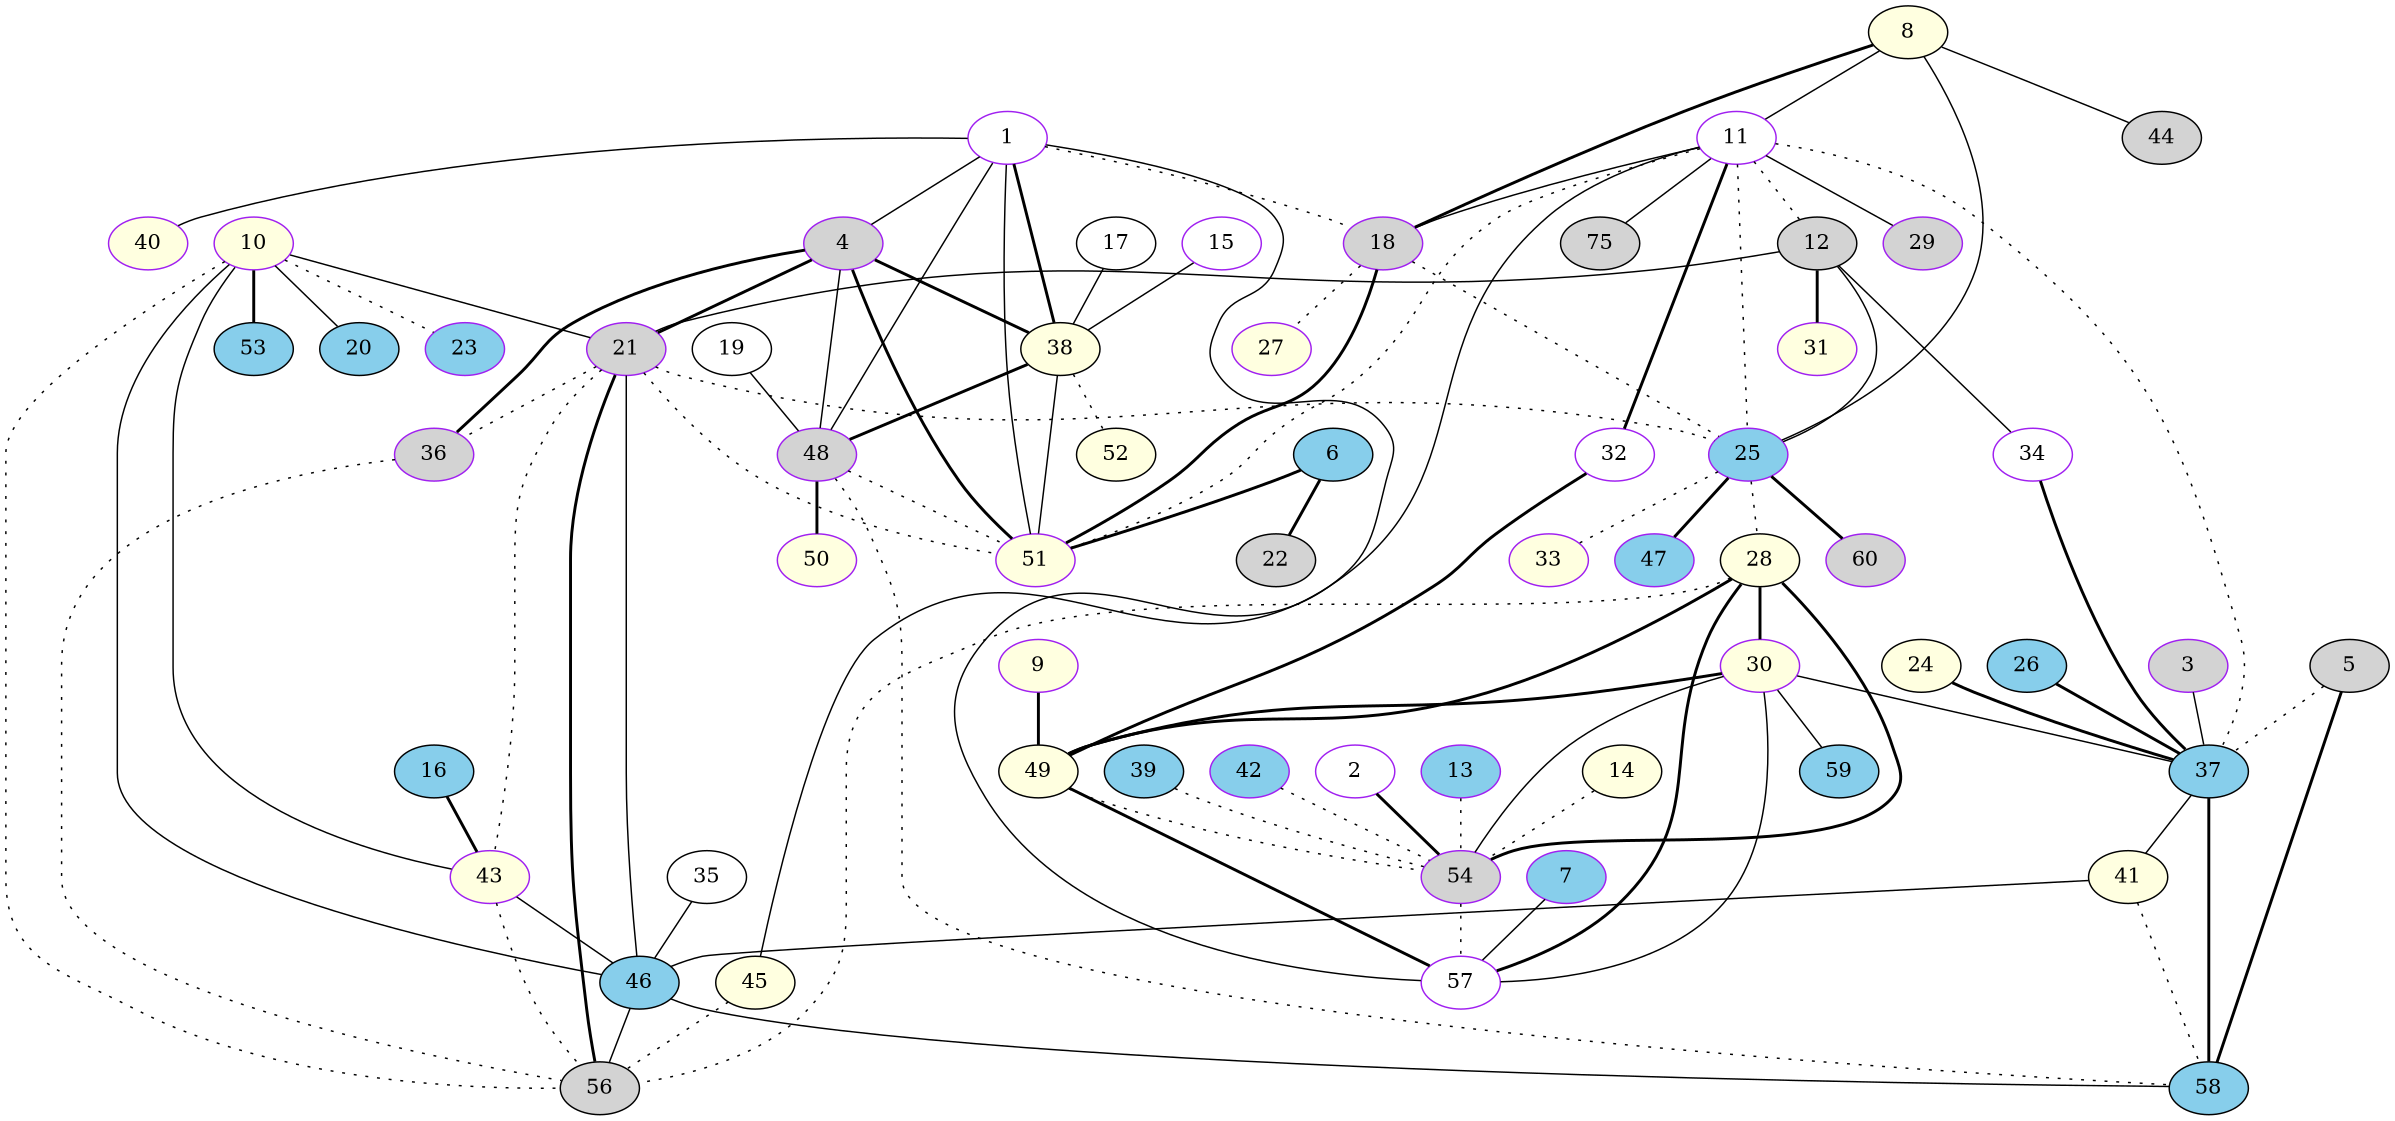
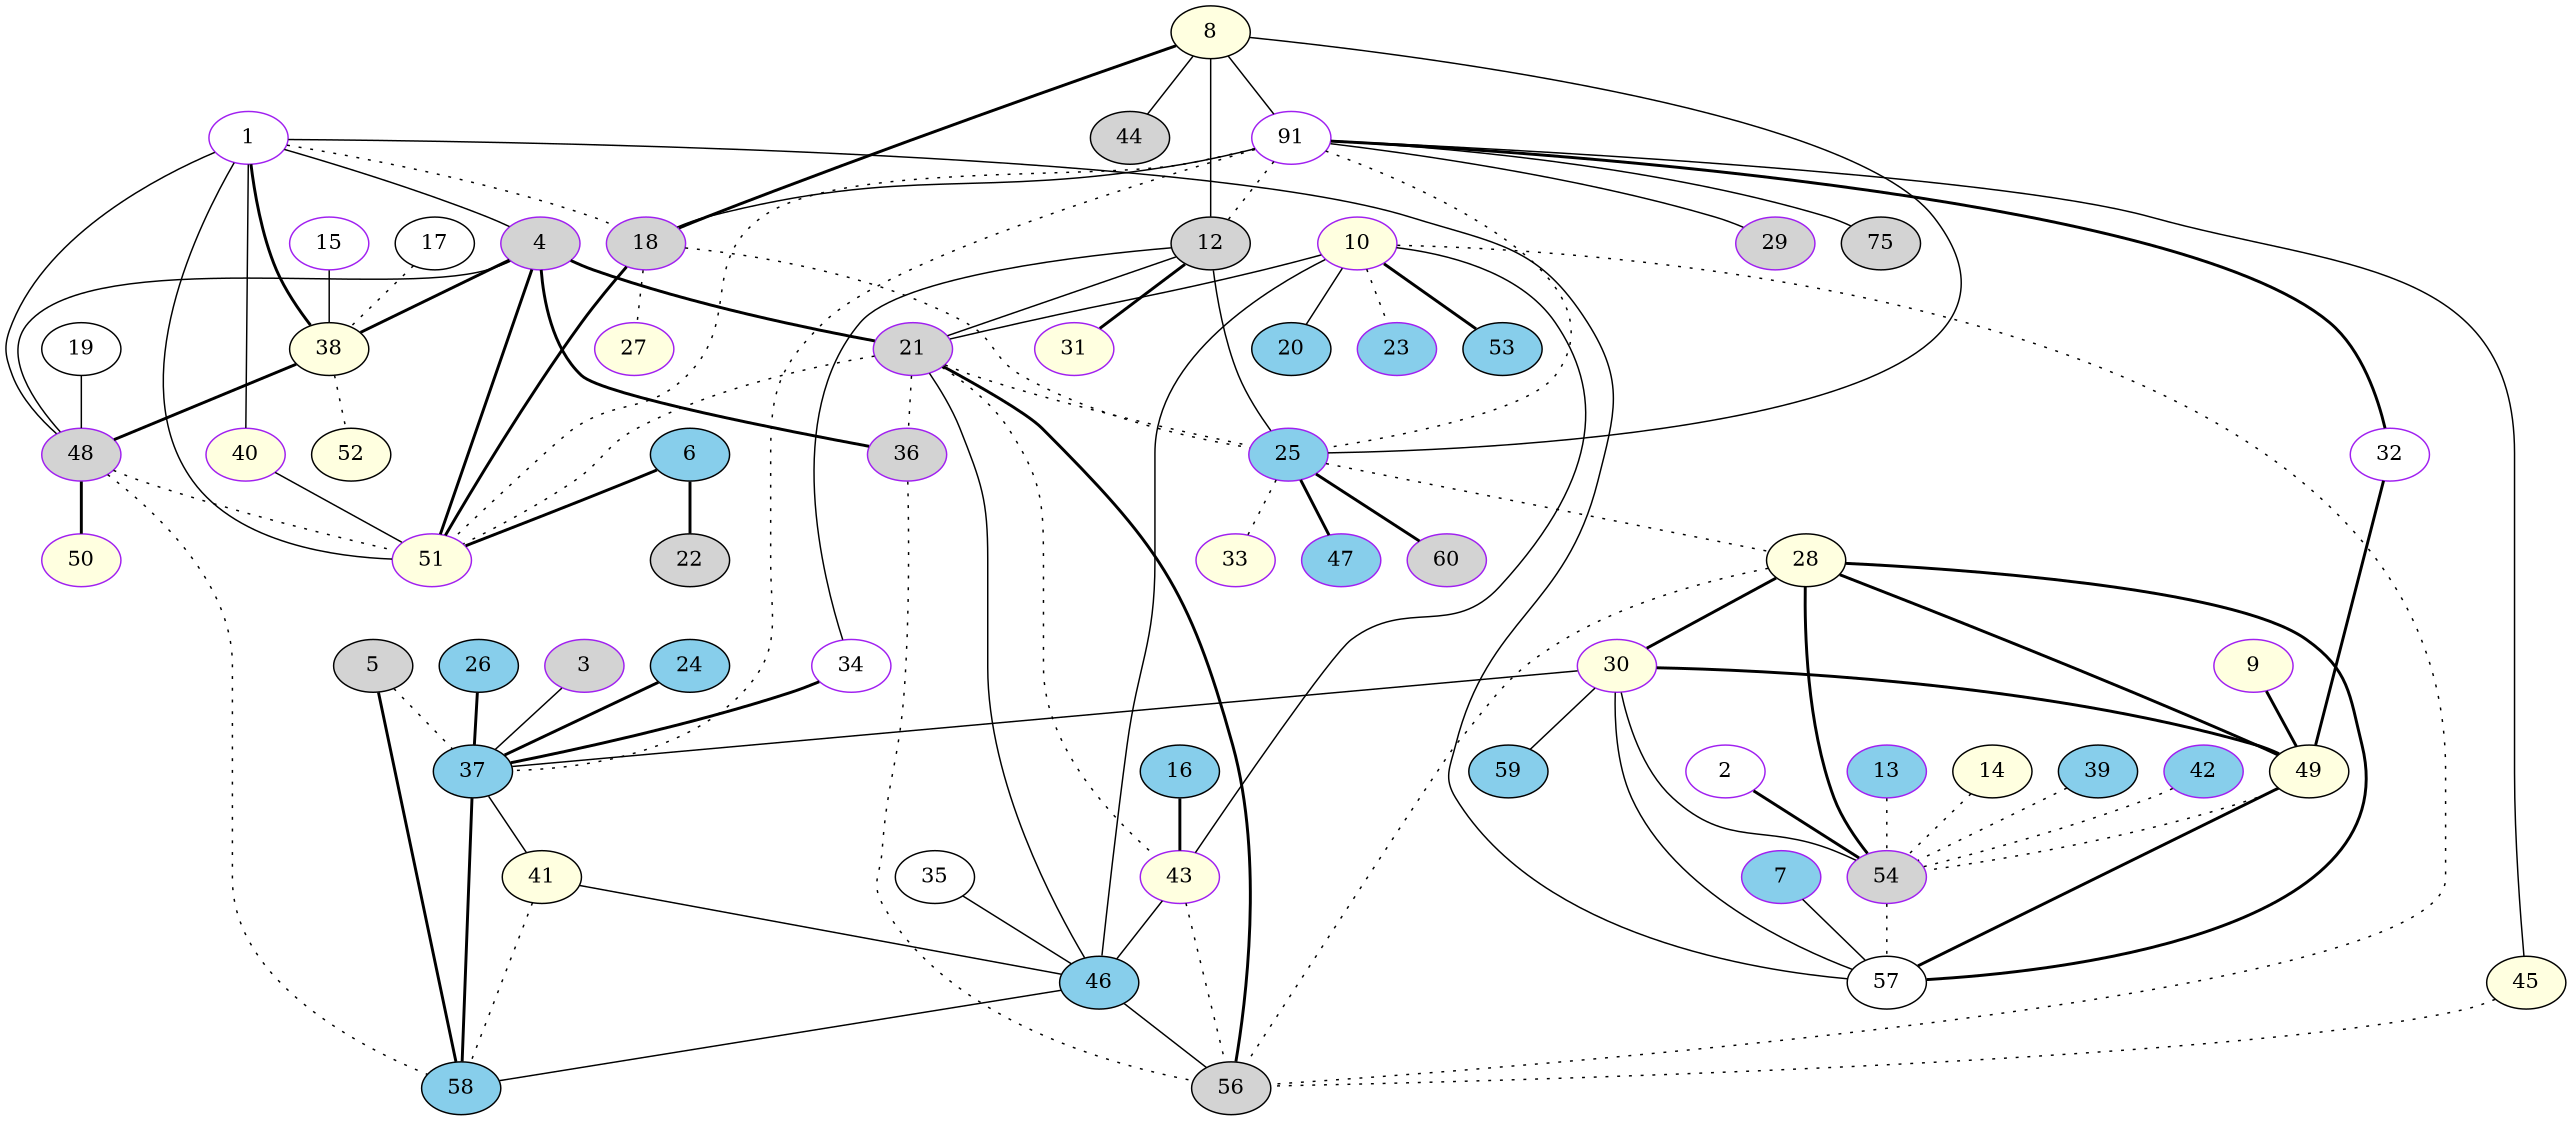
none -> (1211, 138)
(1737, 138) -> (1291, 138)
(1088, 296) -> (382, 296)
(1048, 455) -> (338, 507)
(1921, 666) -> (690, 666)
(1461, 983) -> (1887, 983)
